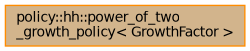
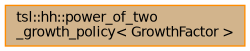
(125, 26) -> (125, 26)
